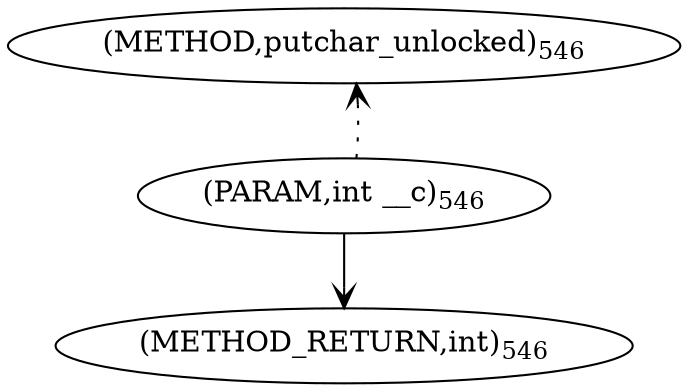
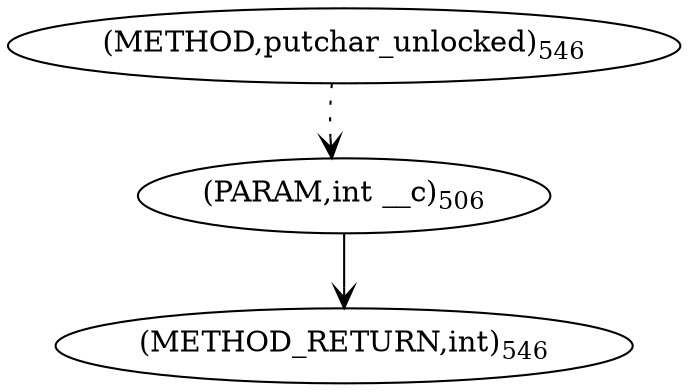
(358, 132) -> (330, 111)
(462, 193) -> (462, 193)
